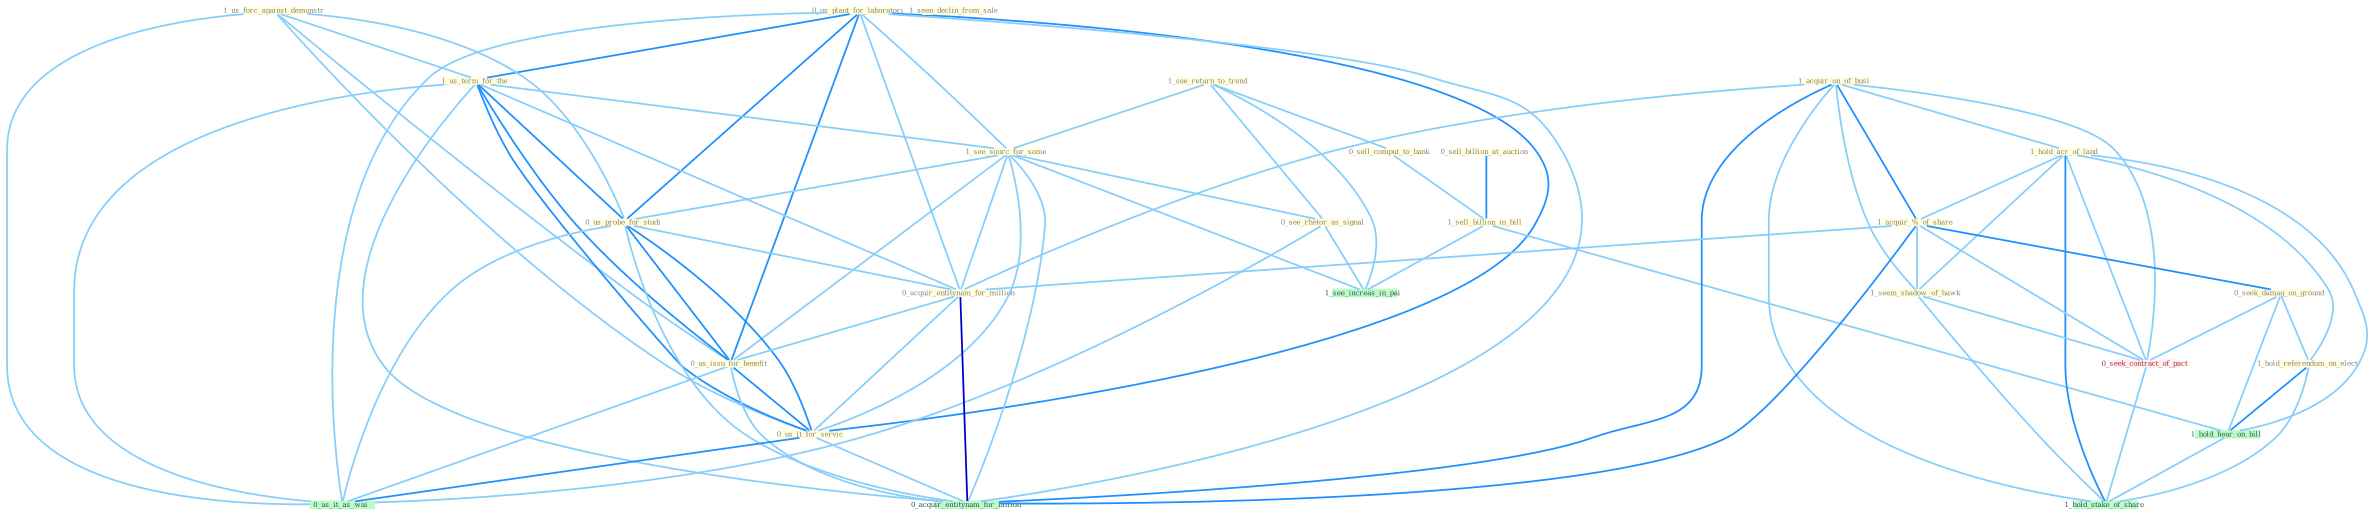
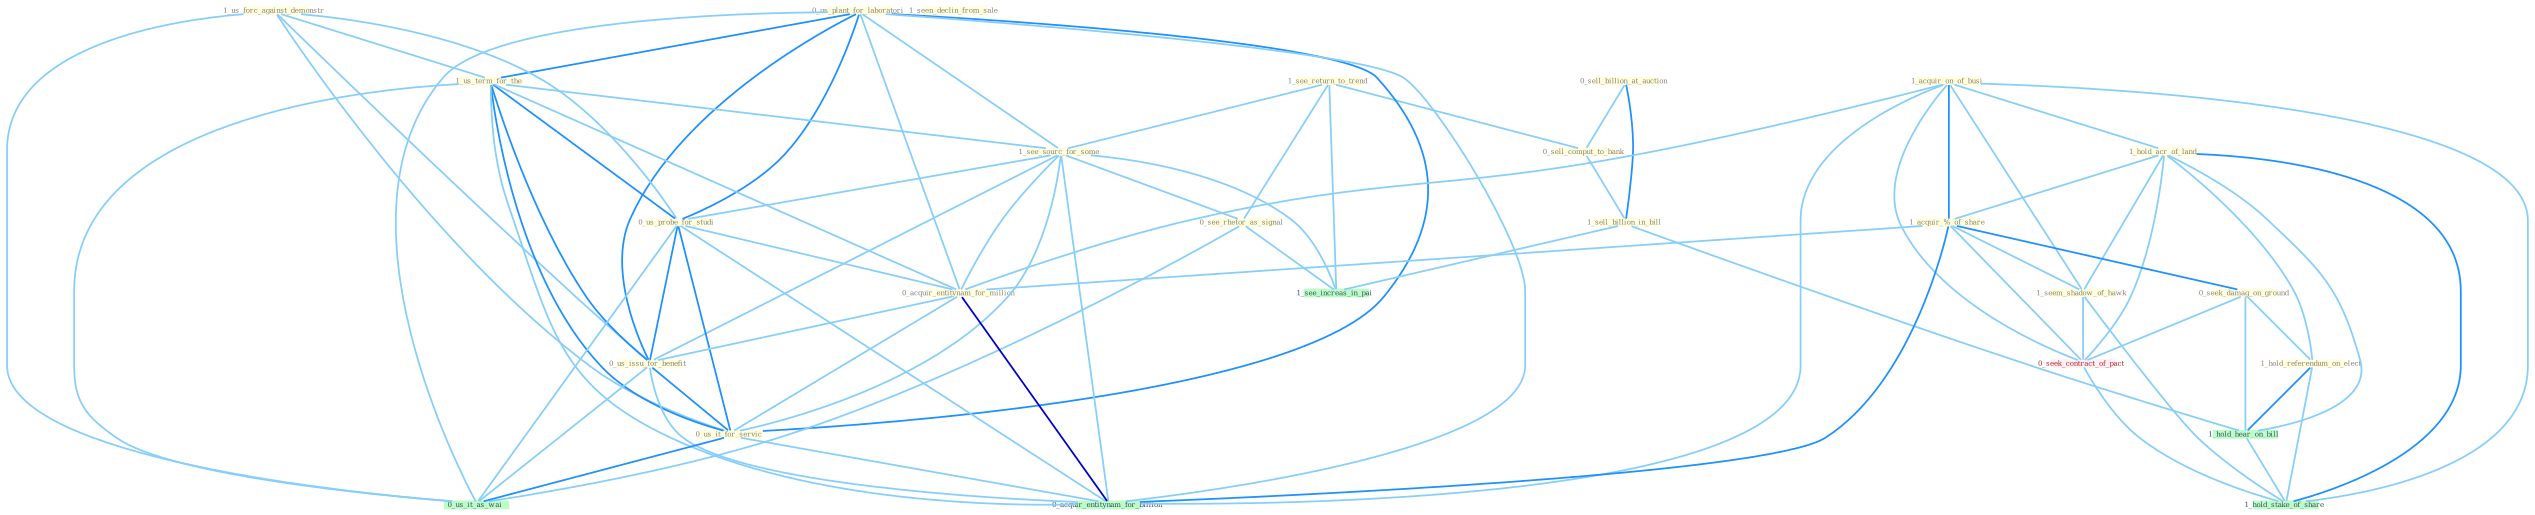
none -> (1606, 116)
(1539, 452) -> (1690, 452)
